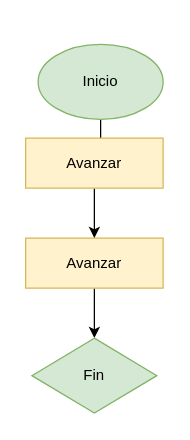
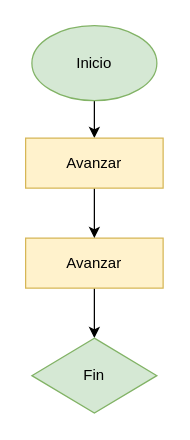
(101, 82) -> (94, 63)
